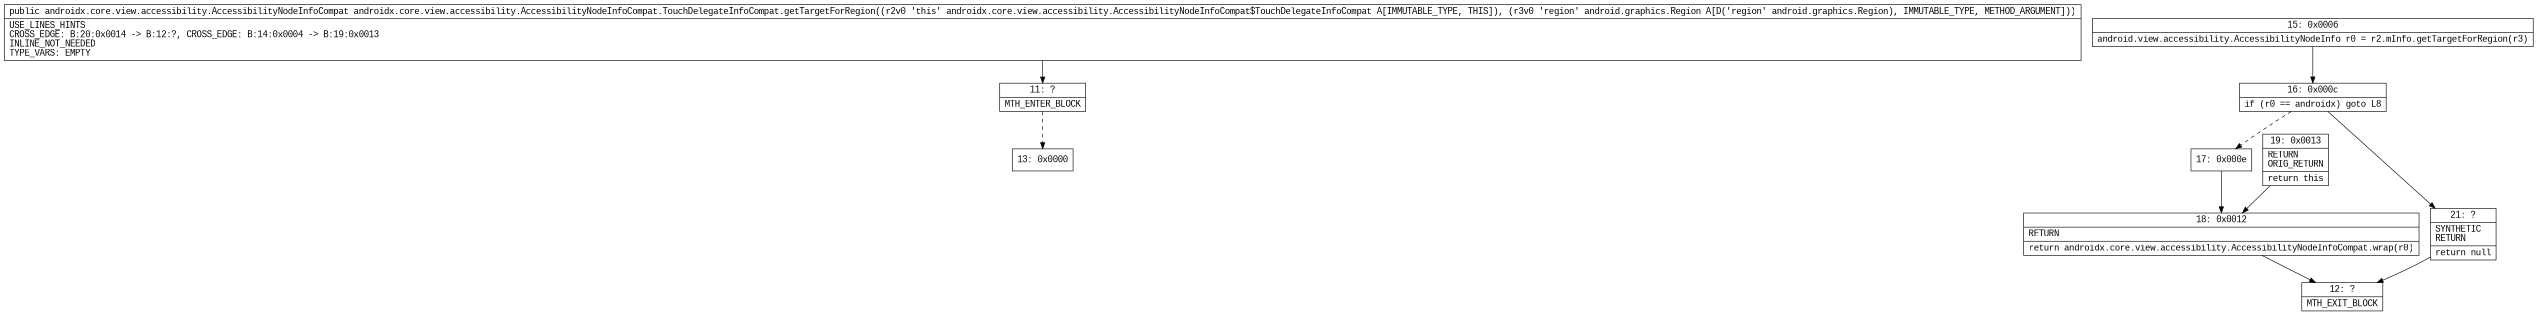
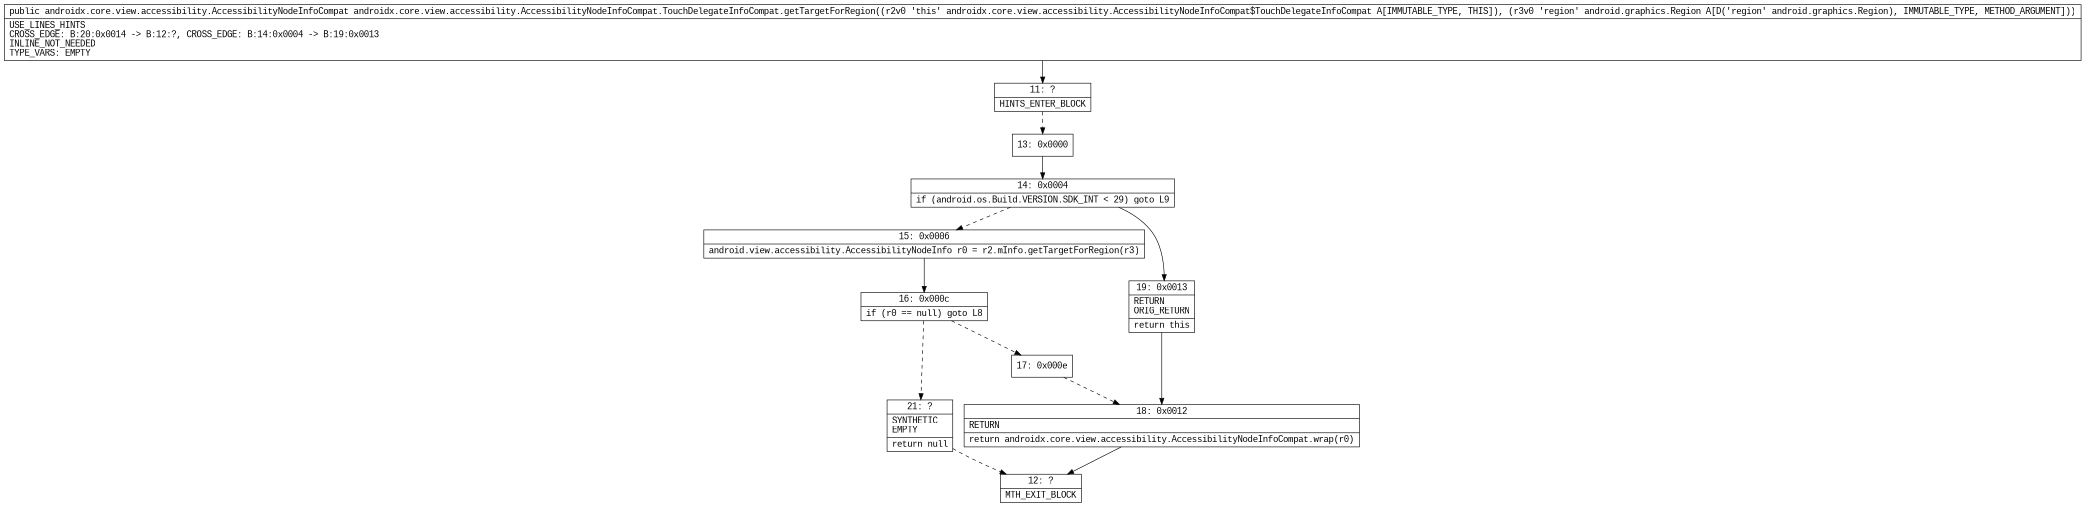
(1043, 104) -> (1043, 104)
(2313, 104) -> (924, 313)
(2379, 158) -> (922, 357)
(2221, 189) -> (1089, 390)
none -> (1043, 193)
(2451, 238) -> (905, 430)
(2407, 269) -> (976, 461)
